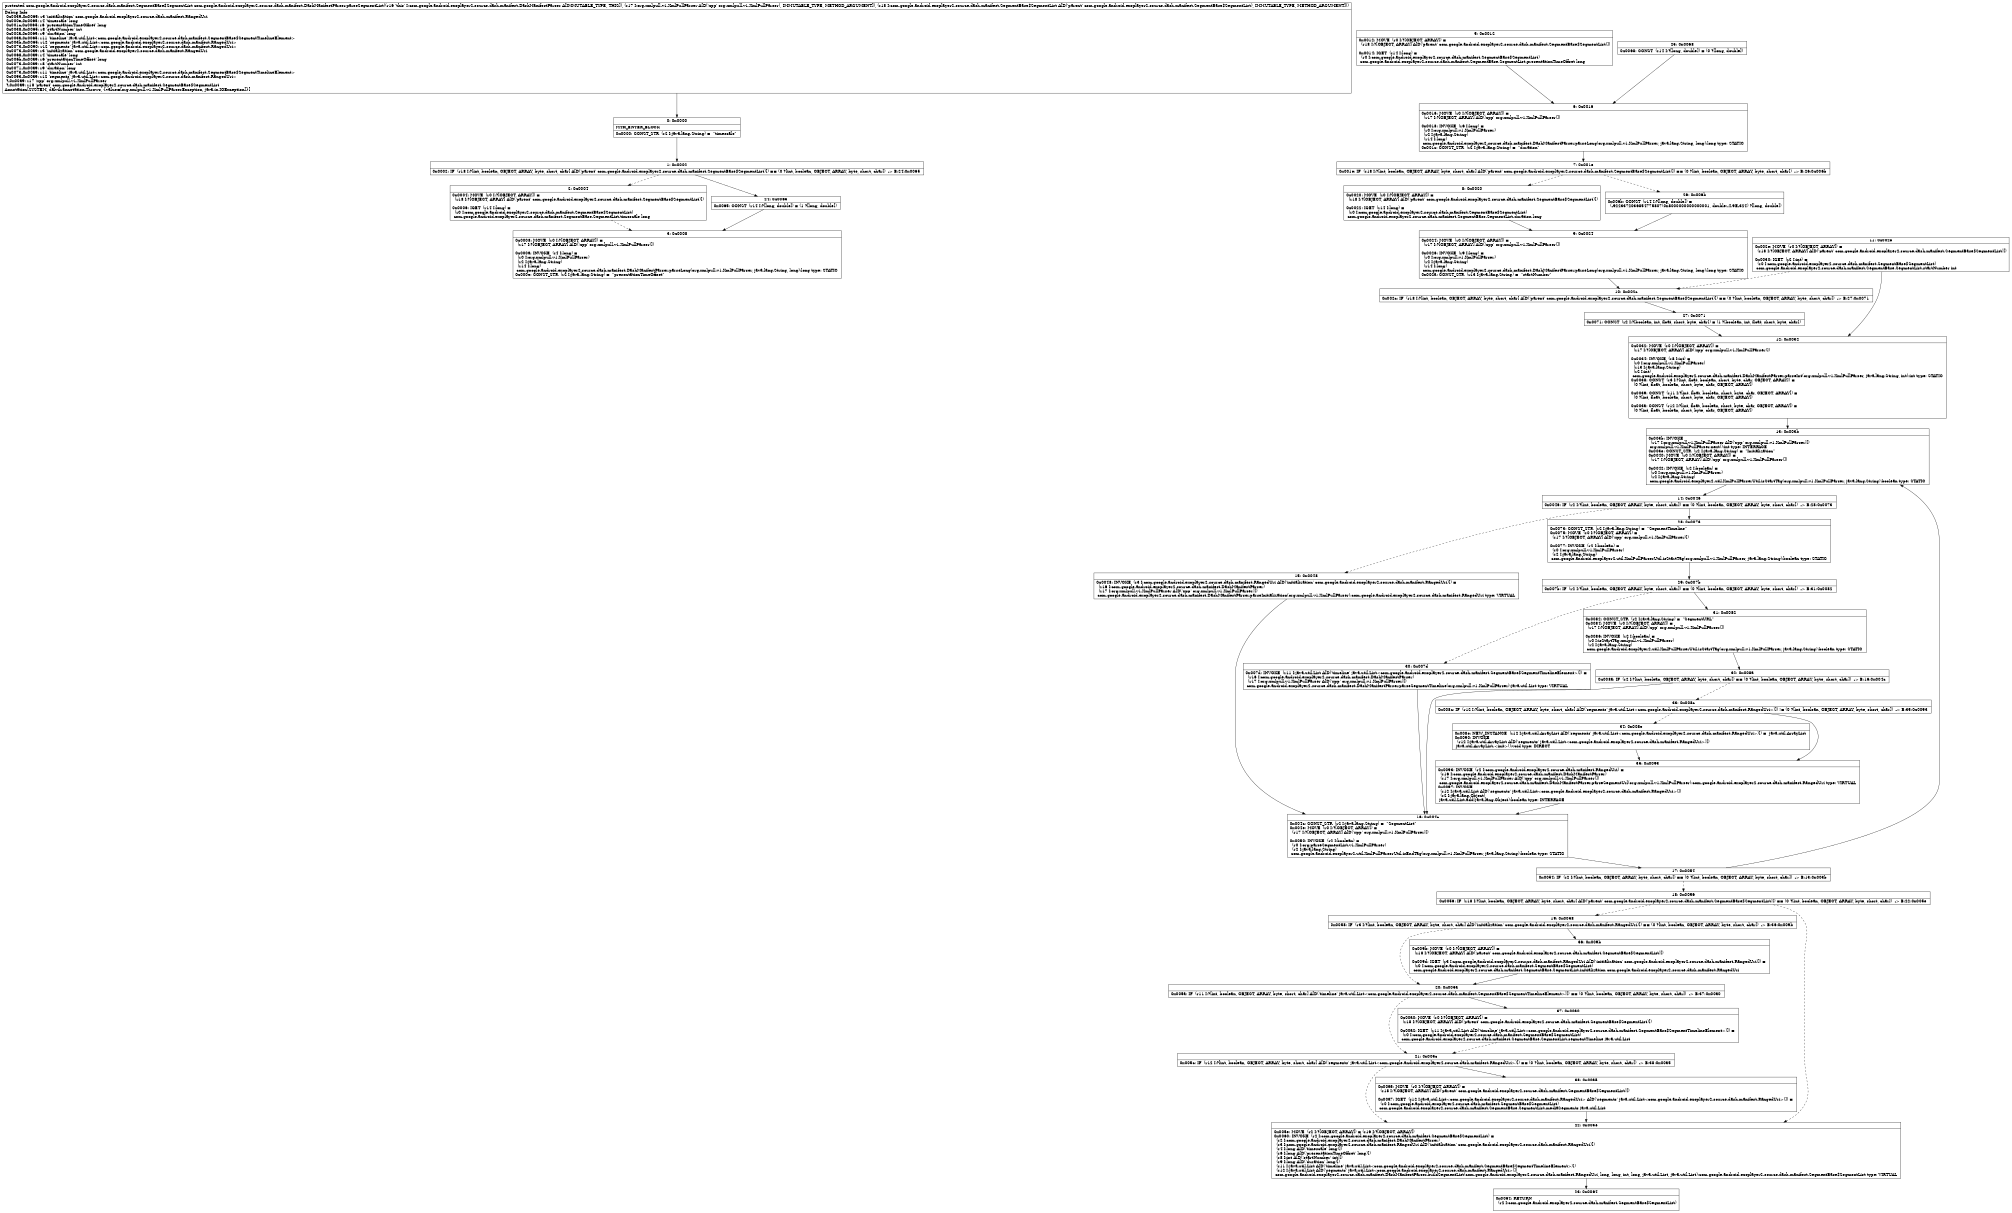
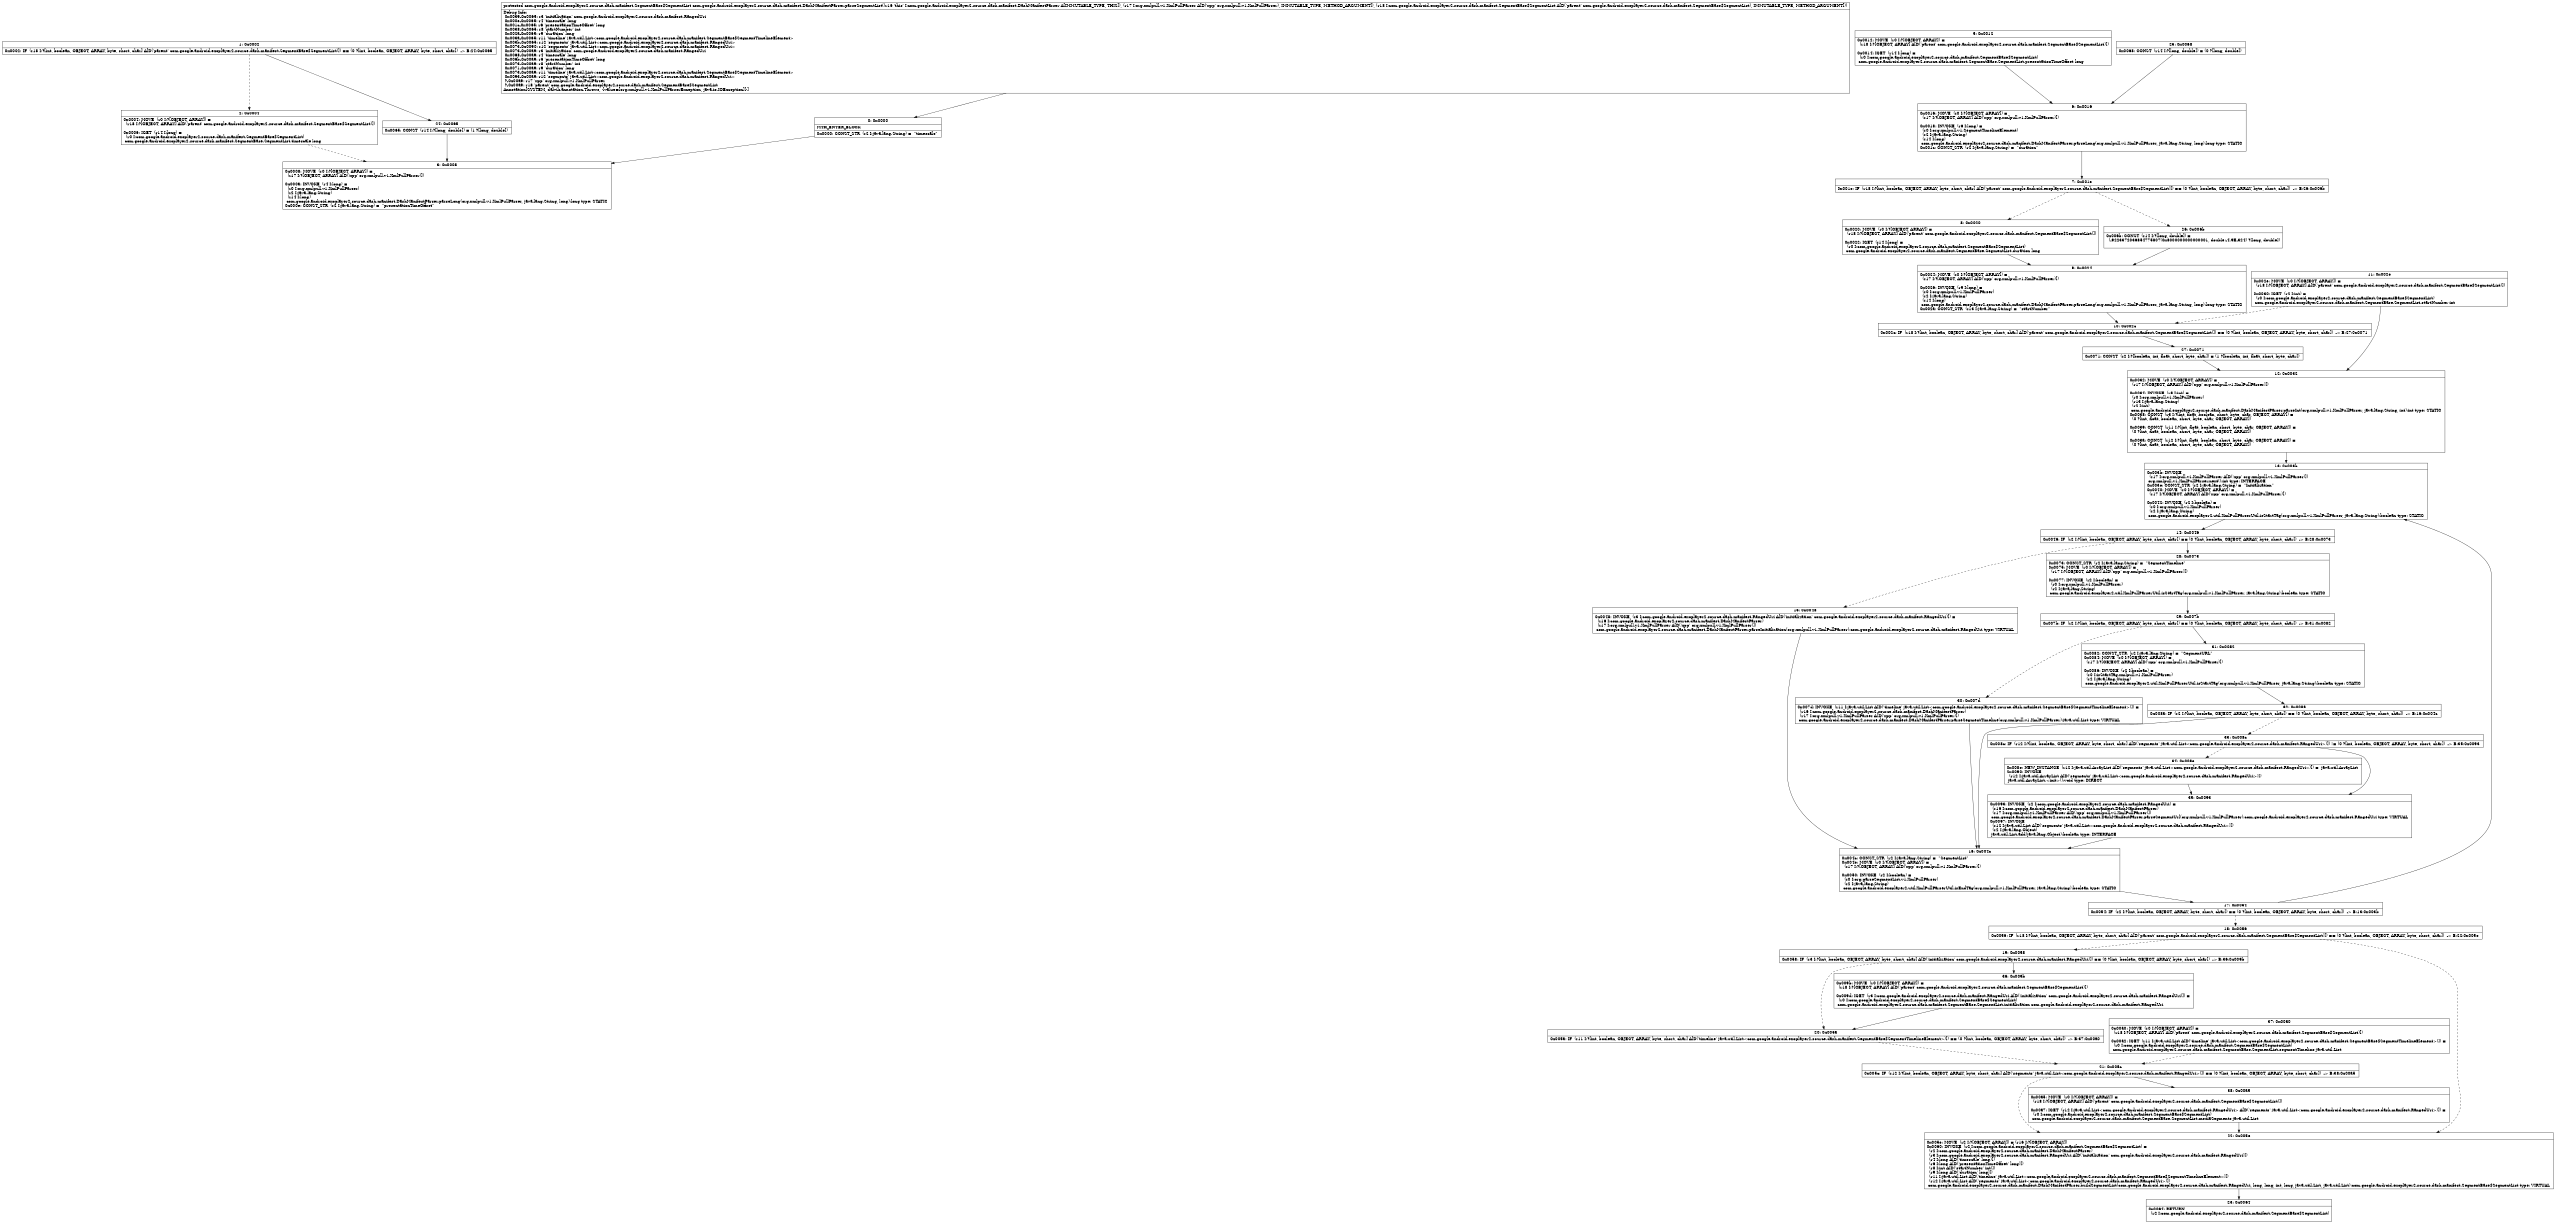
(1459, 131) -> (1969, 131)
(677, 148) -> (714, 150)
(1473, 738) -> (2026, 772)
(1487, 1002) -> none
